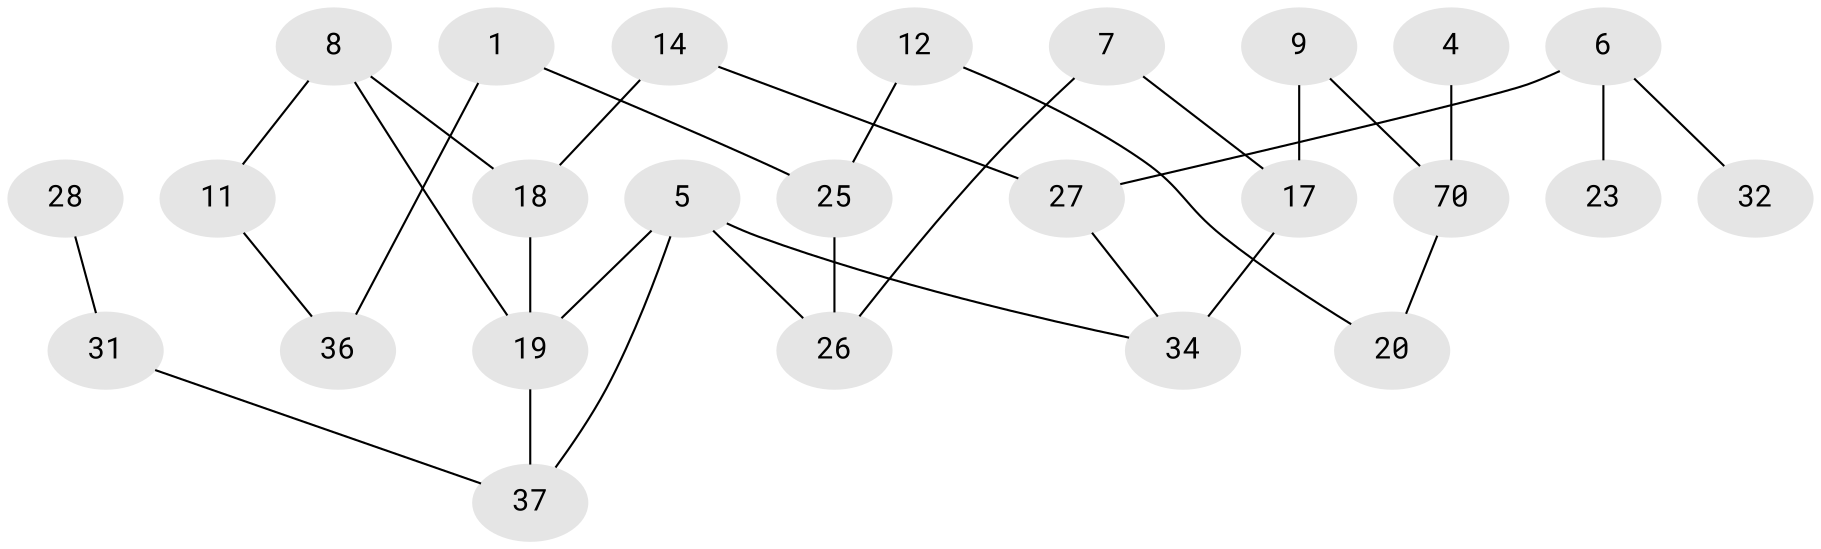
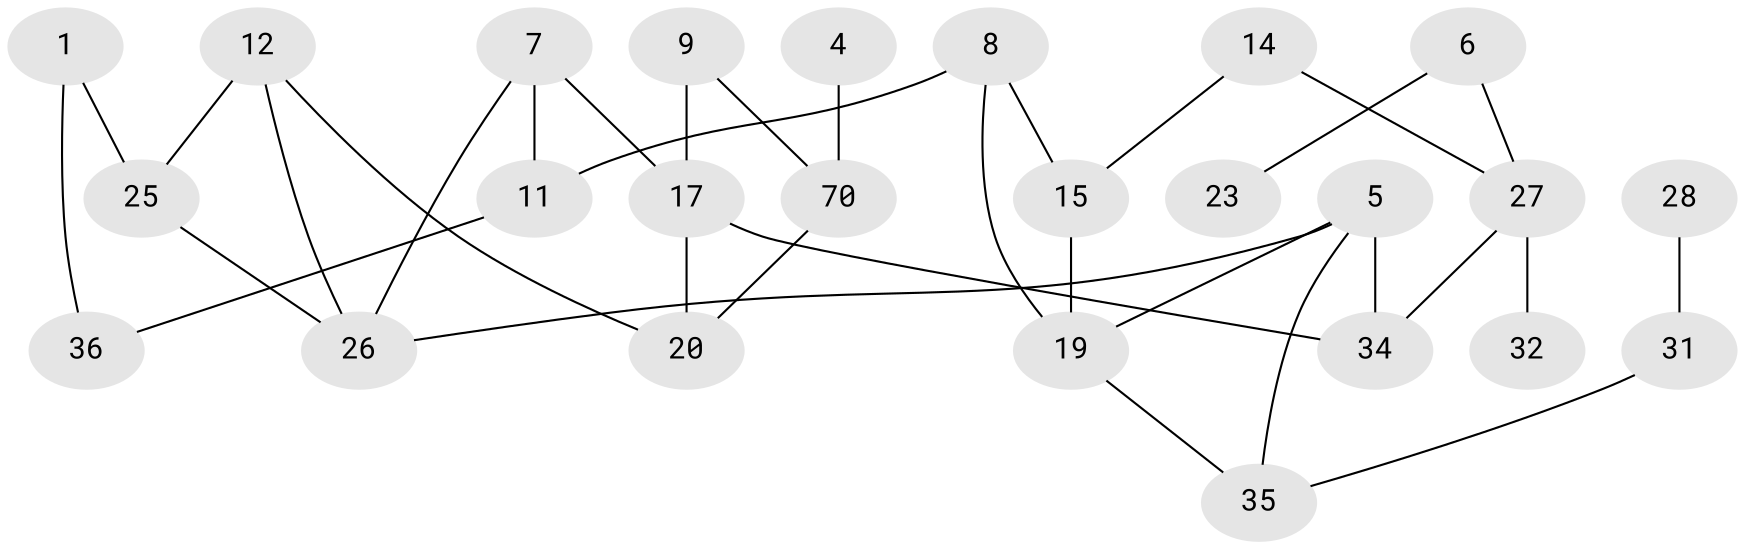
(1679, 122) -> (1527, 275)
none -> (534, 123)
(530, 199) -> (1071, 199)
none -> (297, 201)
none -> (687, 275)
(530, 503) -> (1259, 503)
